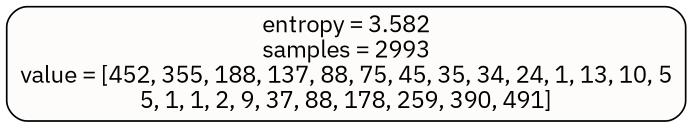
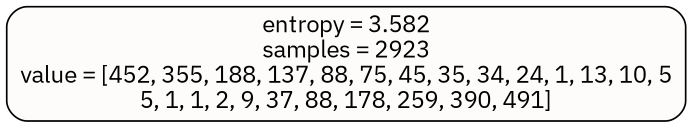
(346, 50) -> (346, 50)
